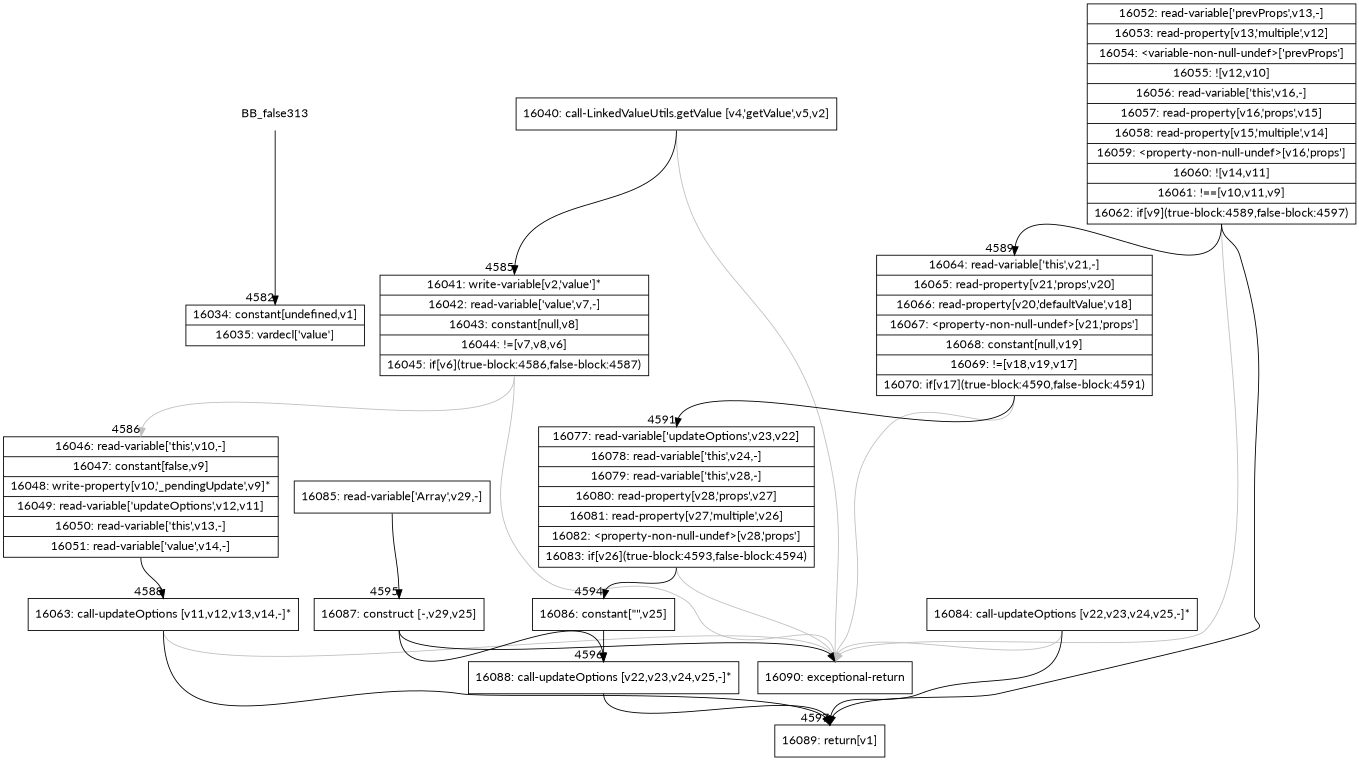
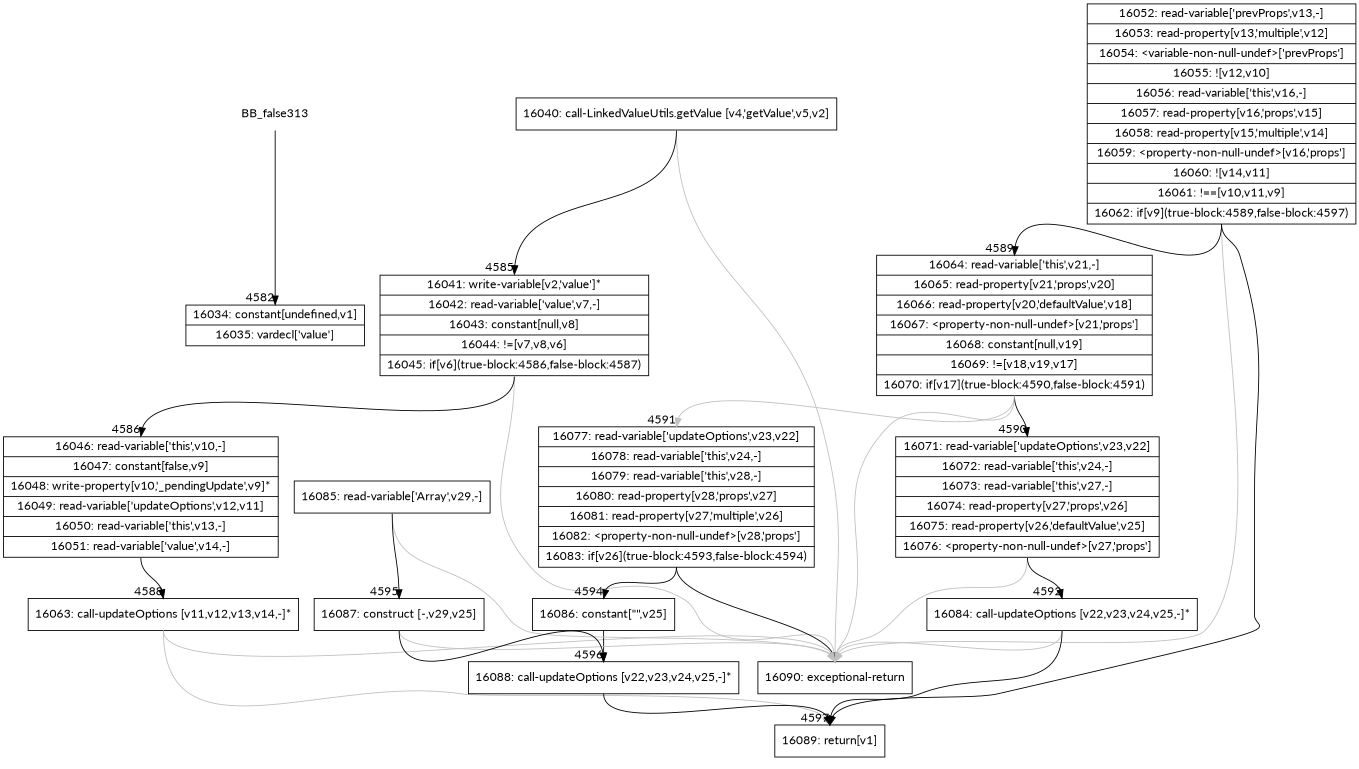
(332, 407) -> (332, 407)
(850, 412) -> (850, 412)
none -> (1027, 497)
(752, 613) -> (752, 613)
none -> (524, 630)
(613, 646) -> (613, 646)
(472, 694) -> (472, 694)
